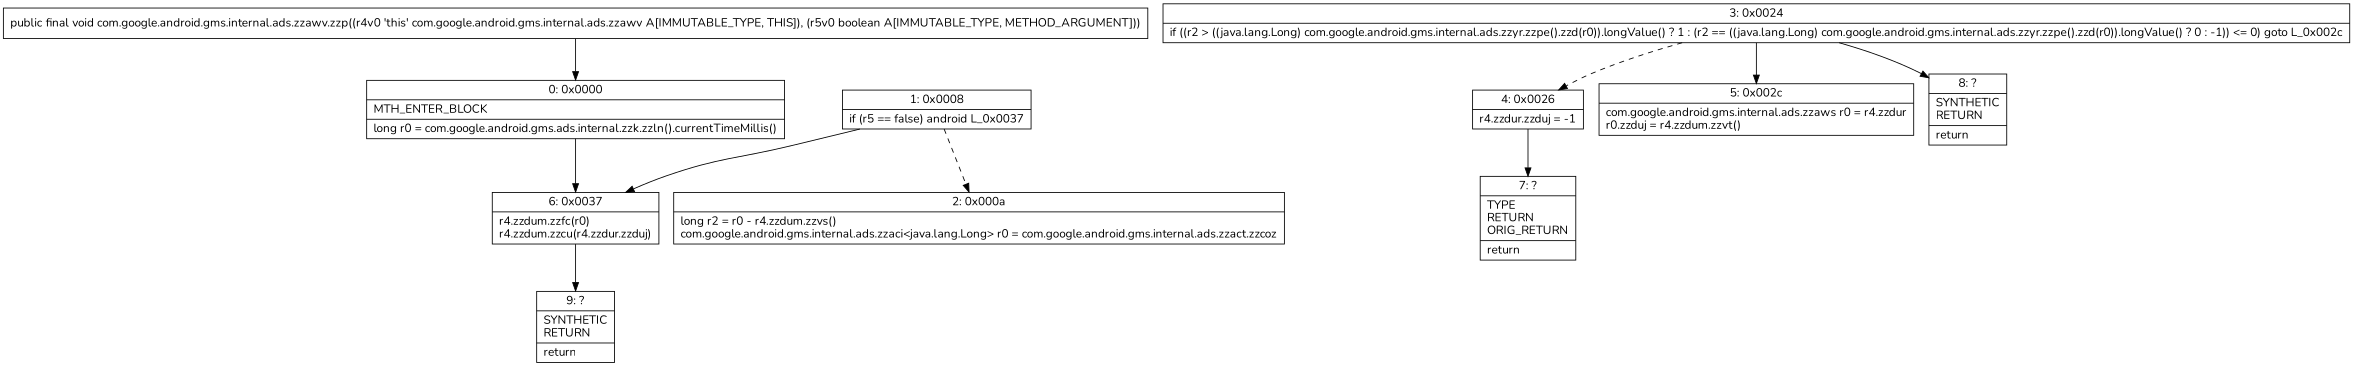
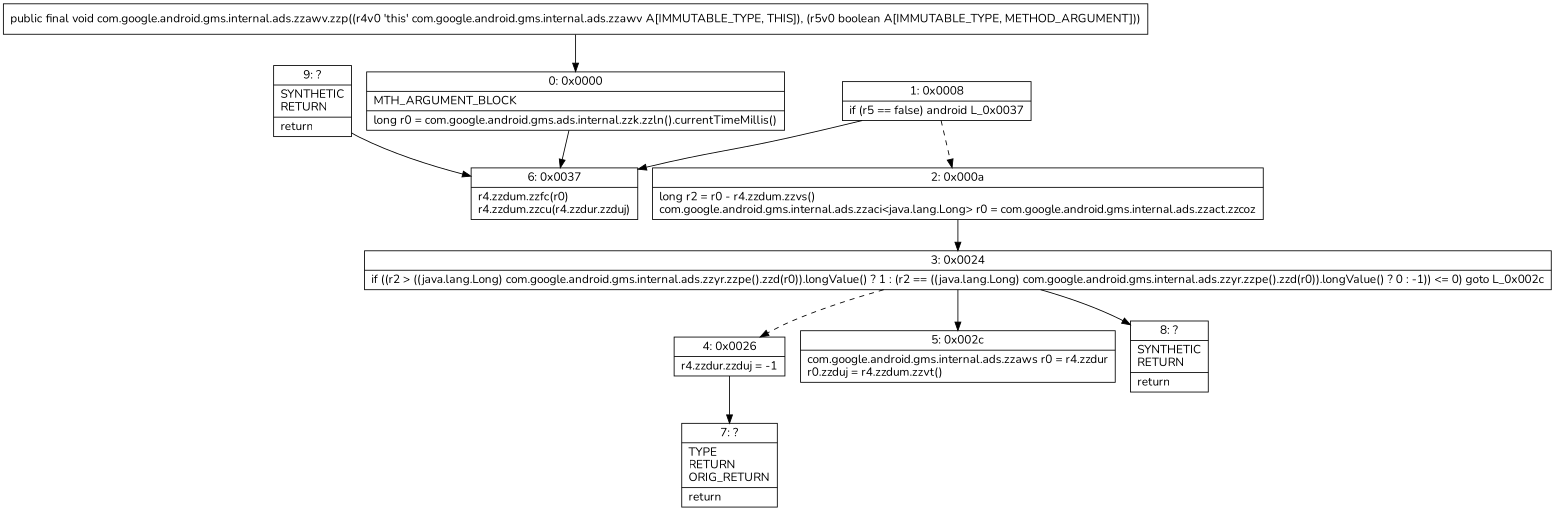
(431, 109) -> (445, 101)
none -> (958, 231)
(576, 263) -> (406, 157)
